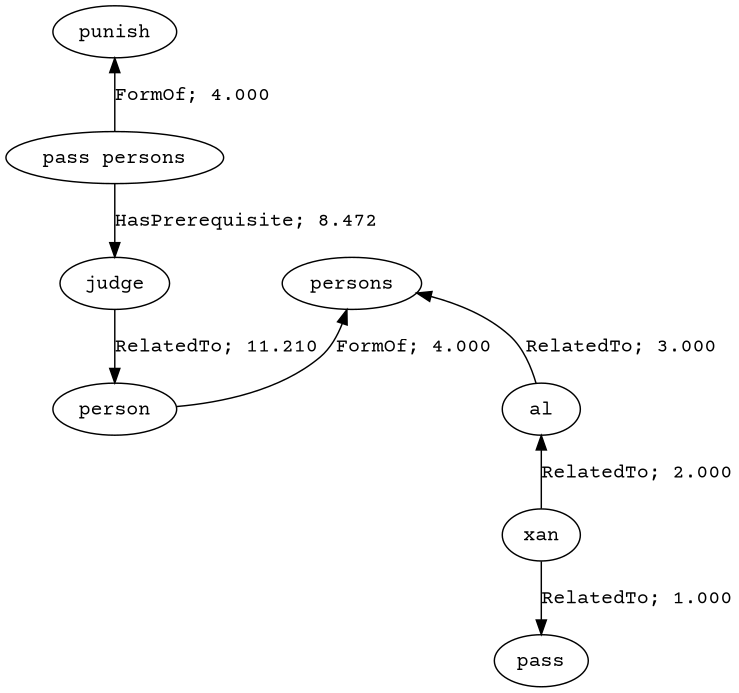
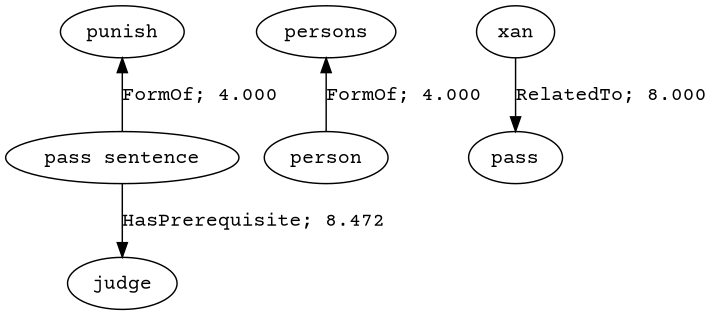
(115, 158) -> (122, 158)
(115, 339) -> none
(541, 409) -> none
(637, 598) -> (612, 95)
